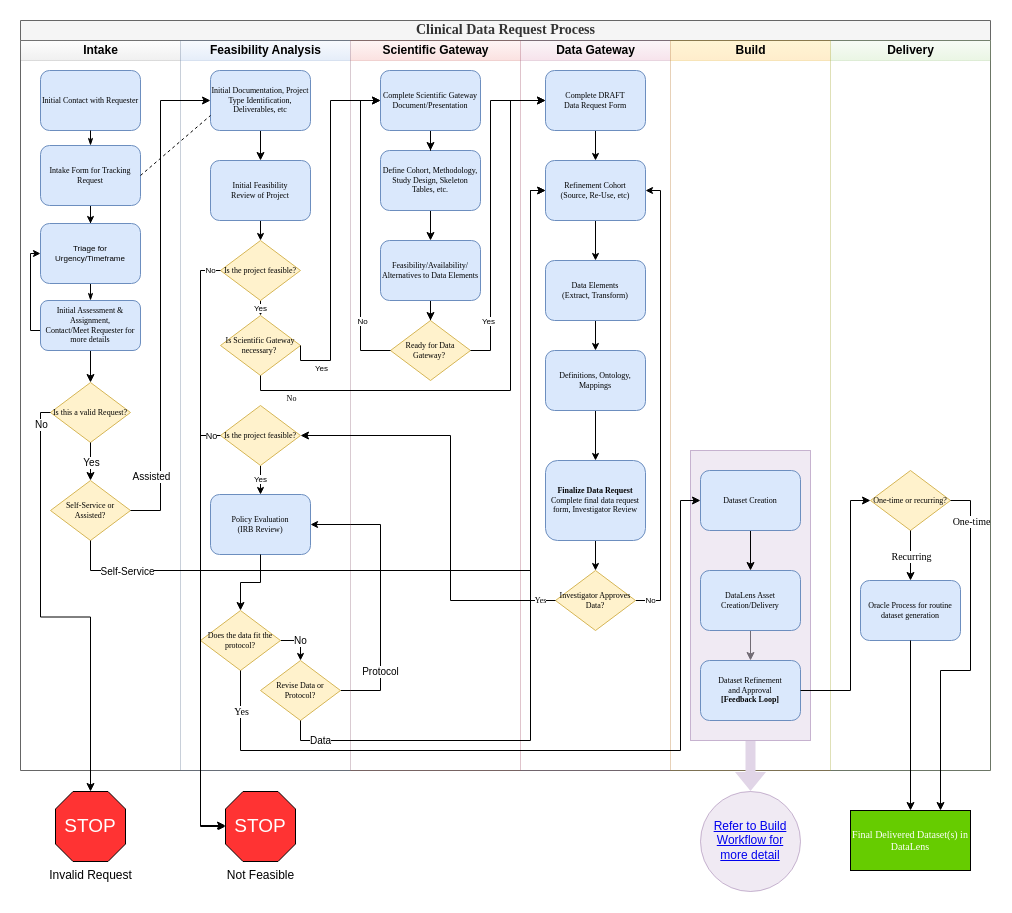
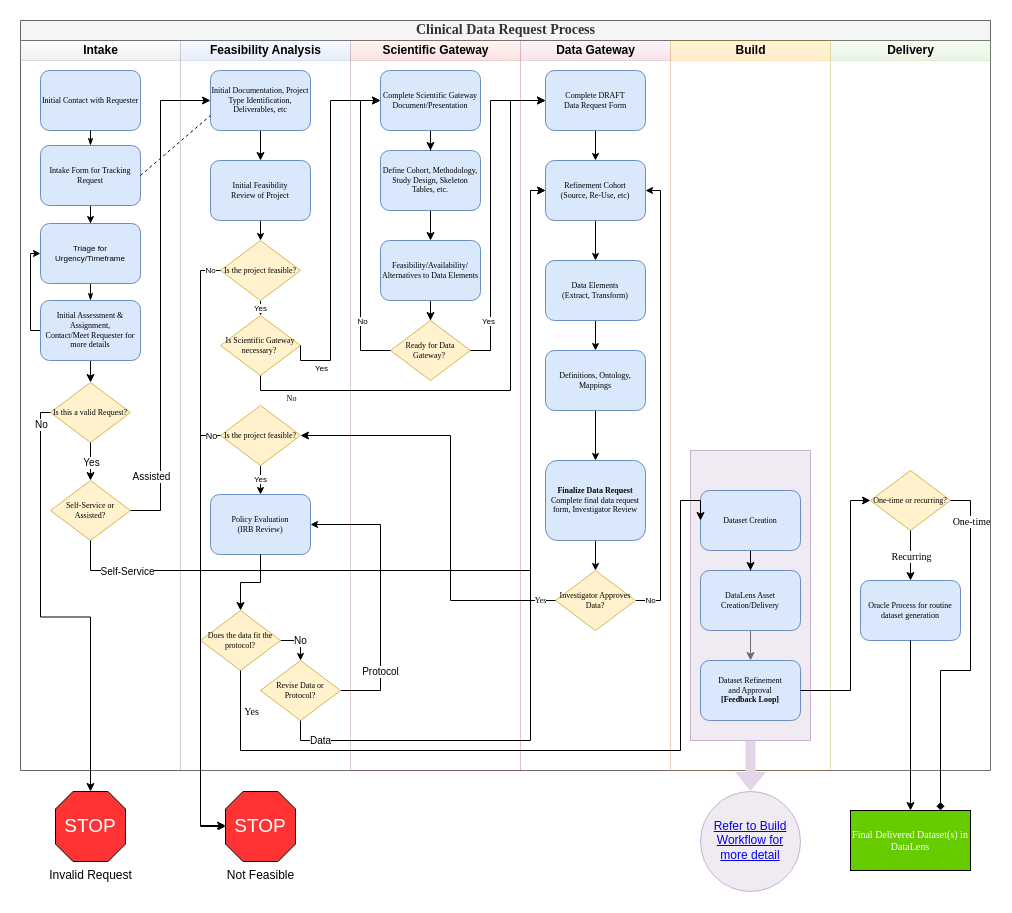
(91, 326) -> (91, 331)
(751, 501) -> (751, 521)
(941, 802) -> (941, 802)
